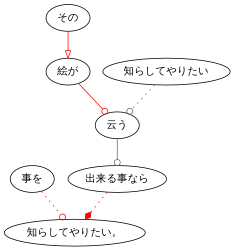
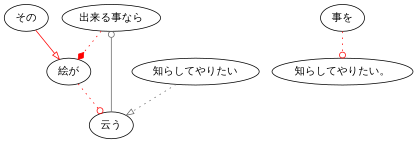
(91, 96) -> (88, 96)
(143, 97) -> (154, 98)
(99, 202) -> (92, 42)
